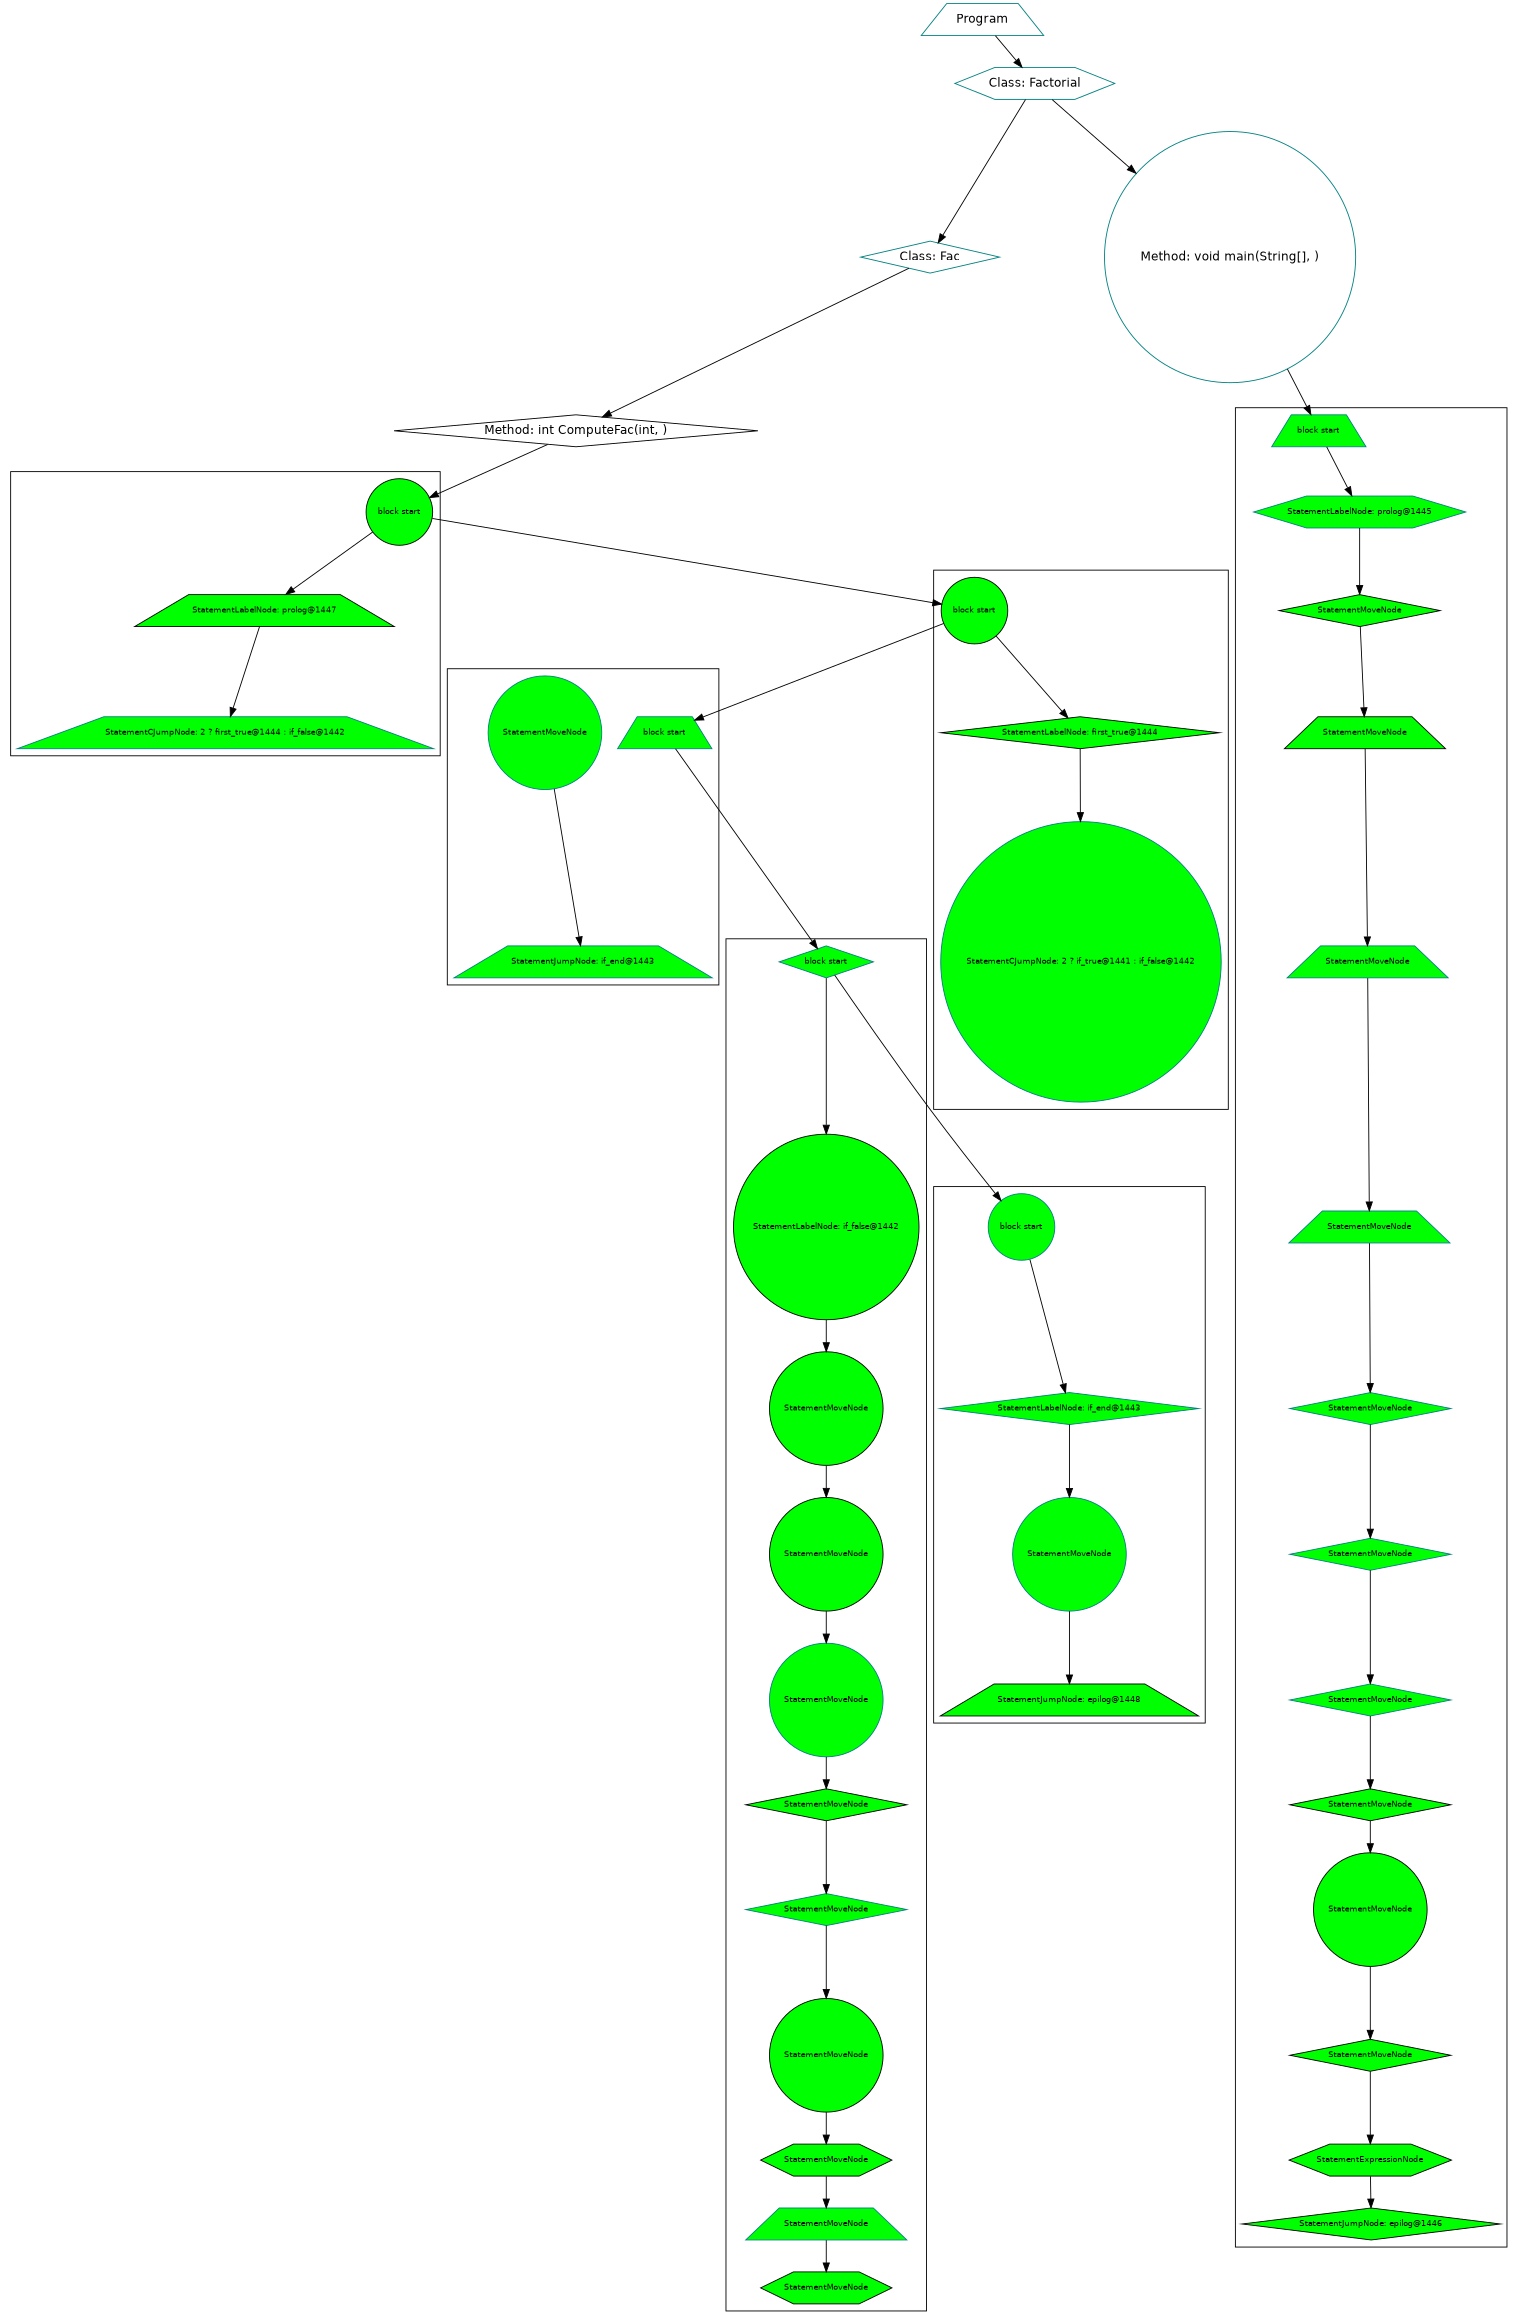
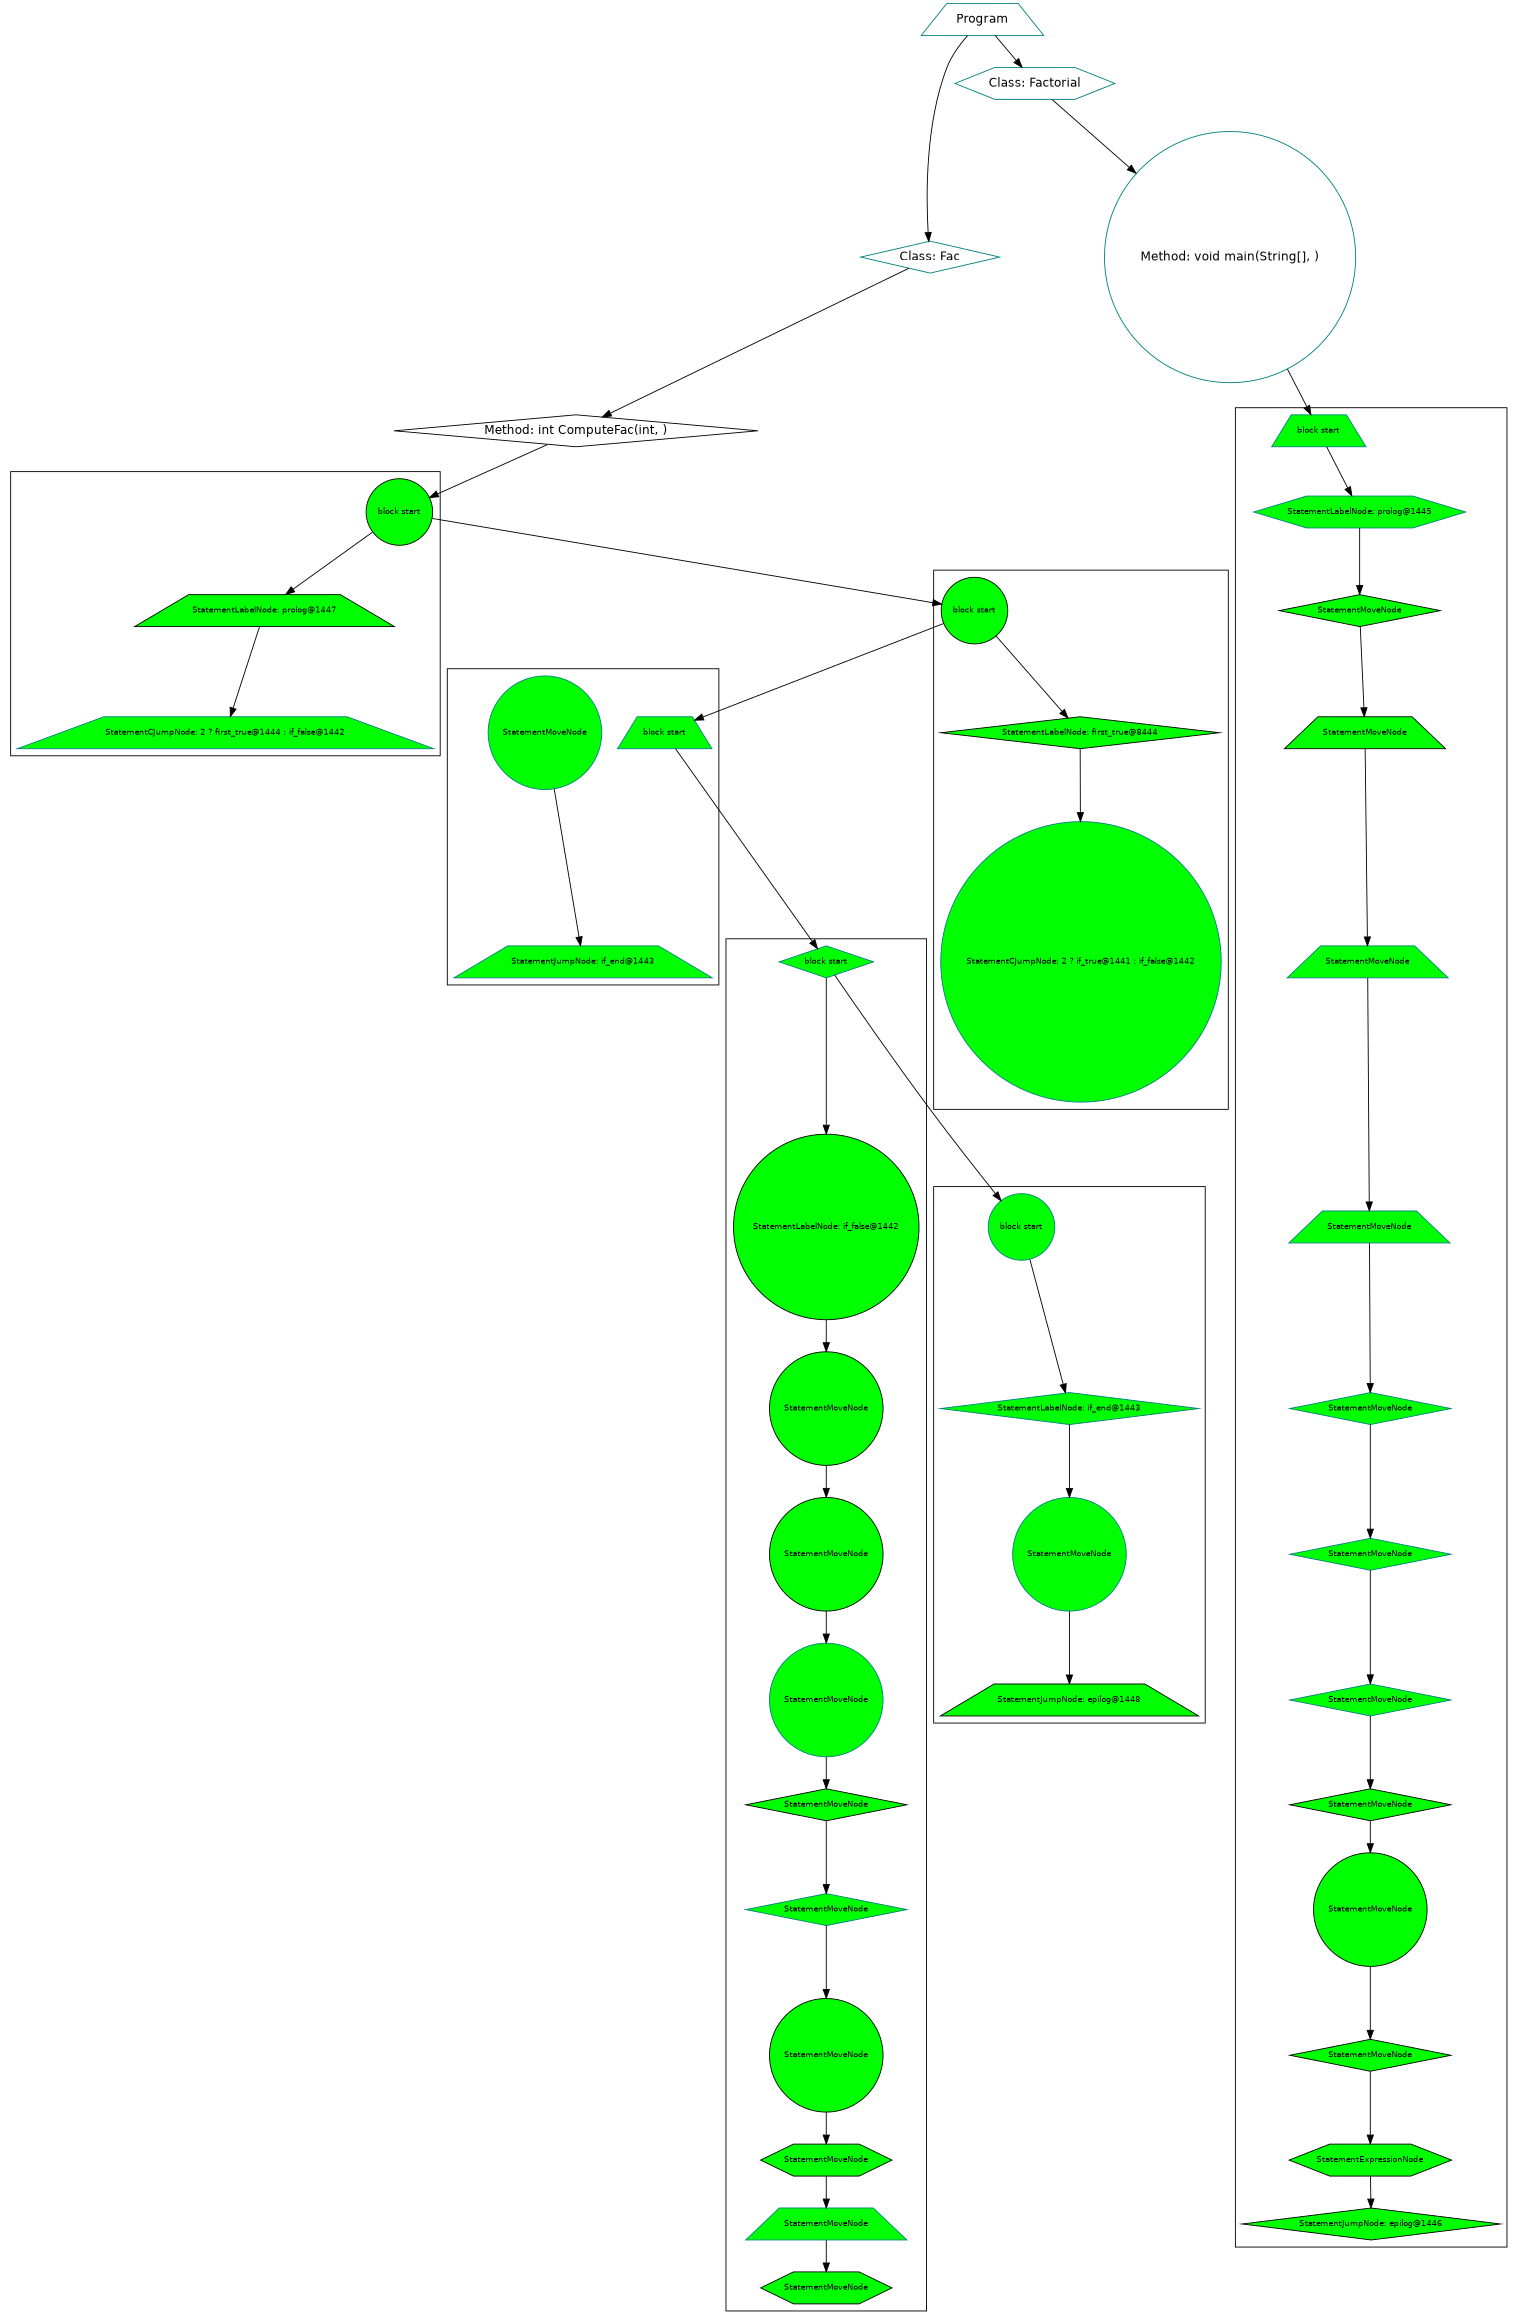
(984, 167) -> (932, 130)
(1080, 733) -> (1080, 733)
